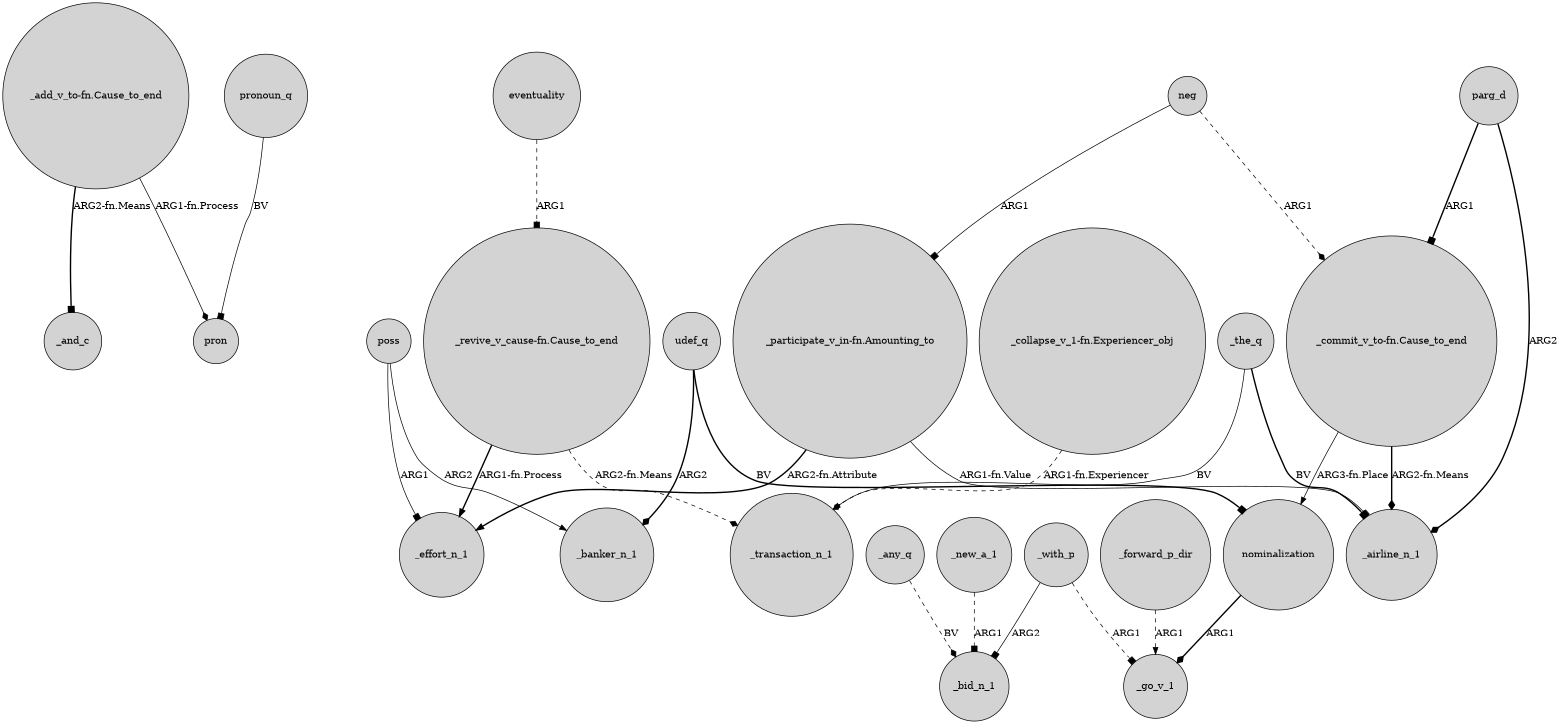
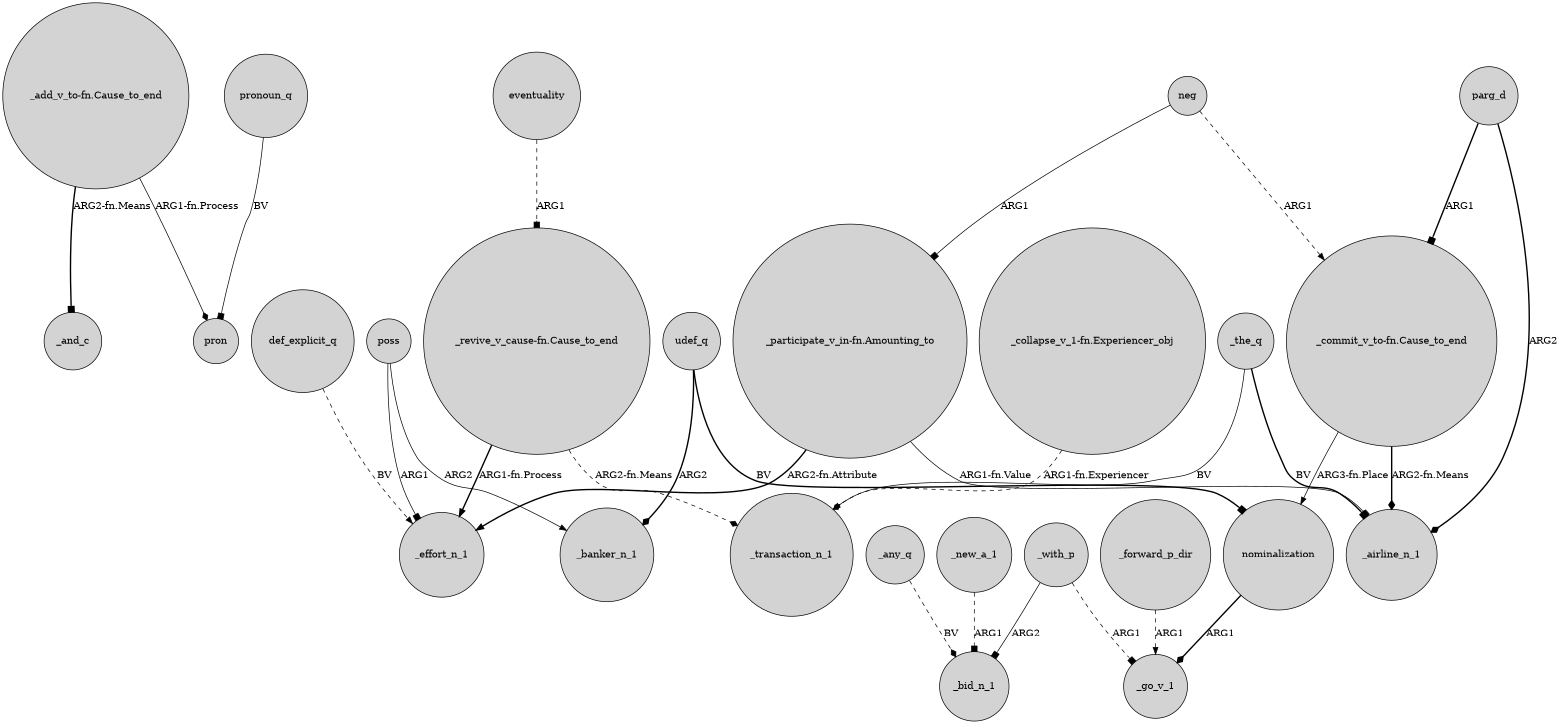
(1260, 183) -> (1260, 183)
none -> (303, 341)
